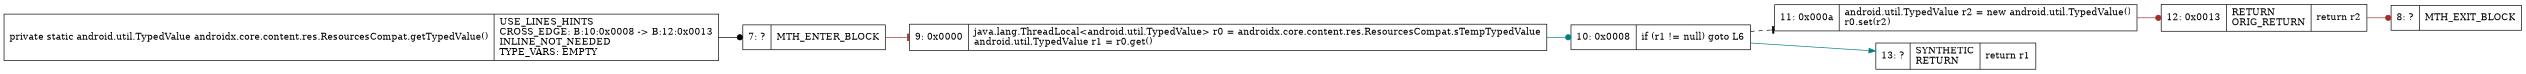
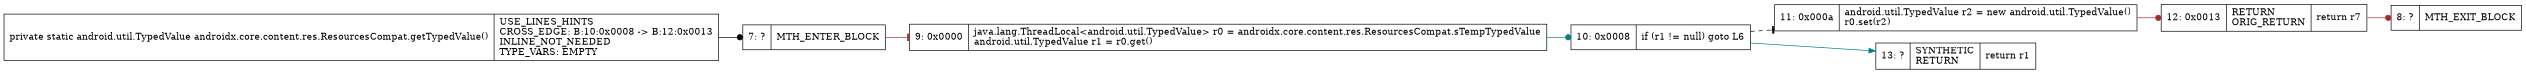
(2339, 17) -> (2339, 17)
